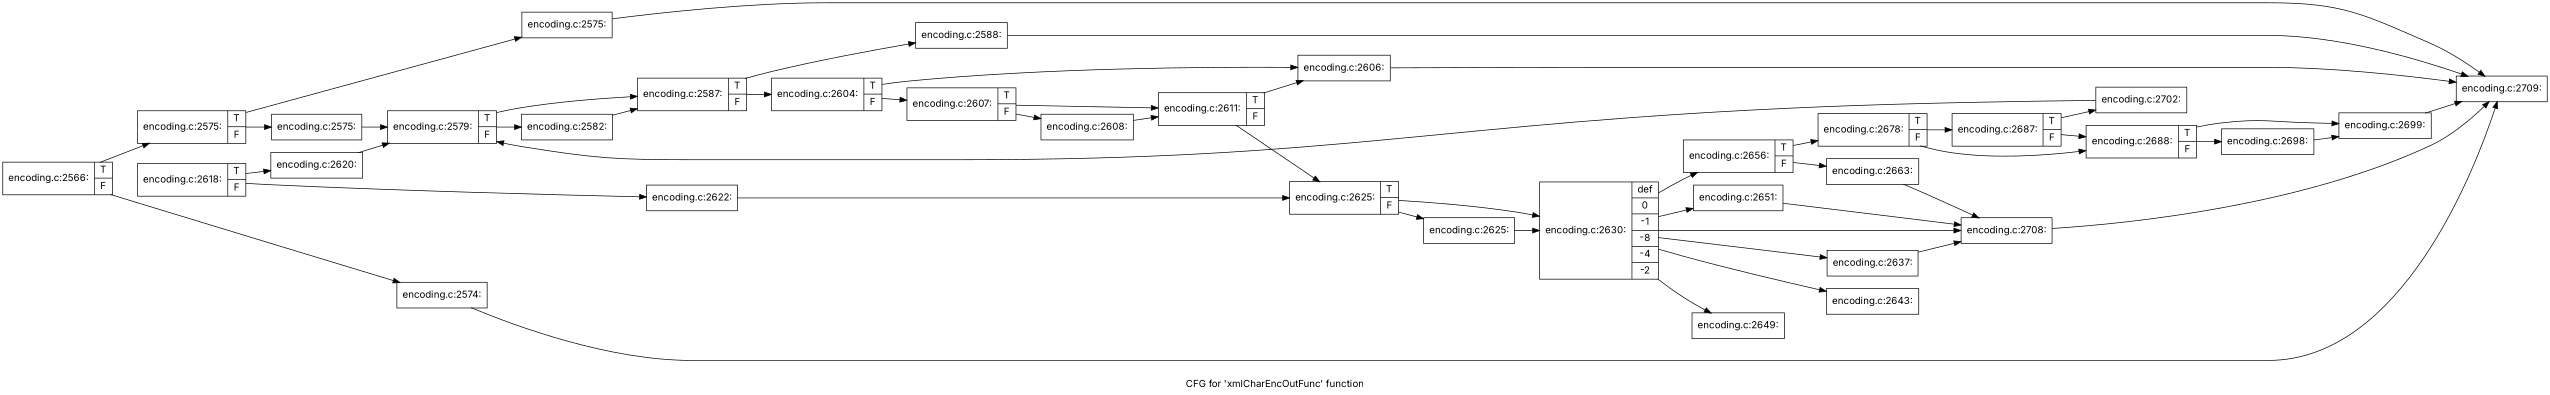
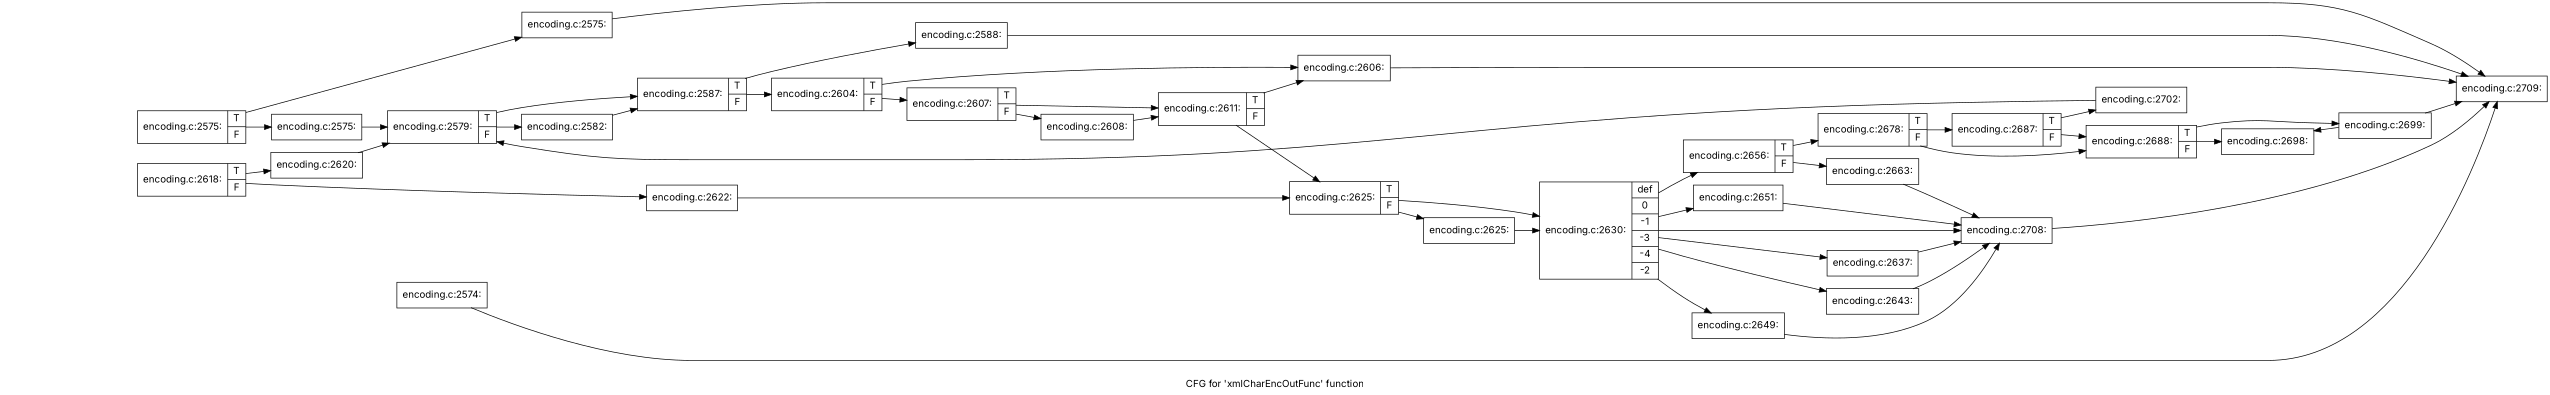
(2323, 139) -> (2330, 129)
(58, 178) -> none
(1645, 238) -> (1645, 238)
none -> (1949, 270)
none -> (1906, 329)
